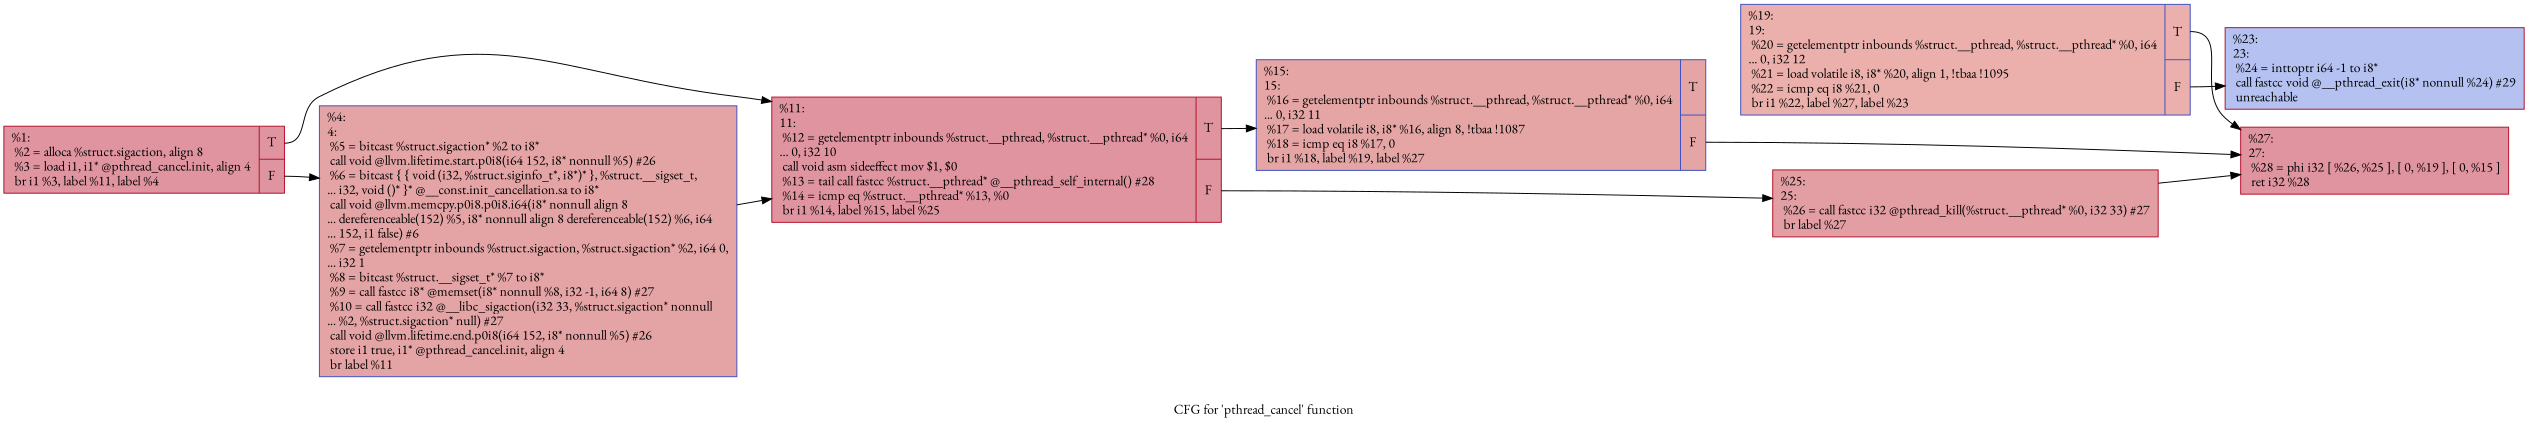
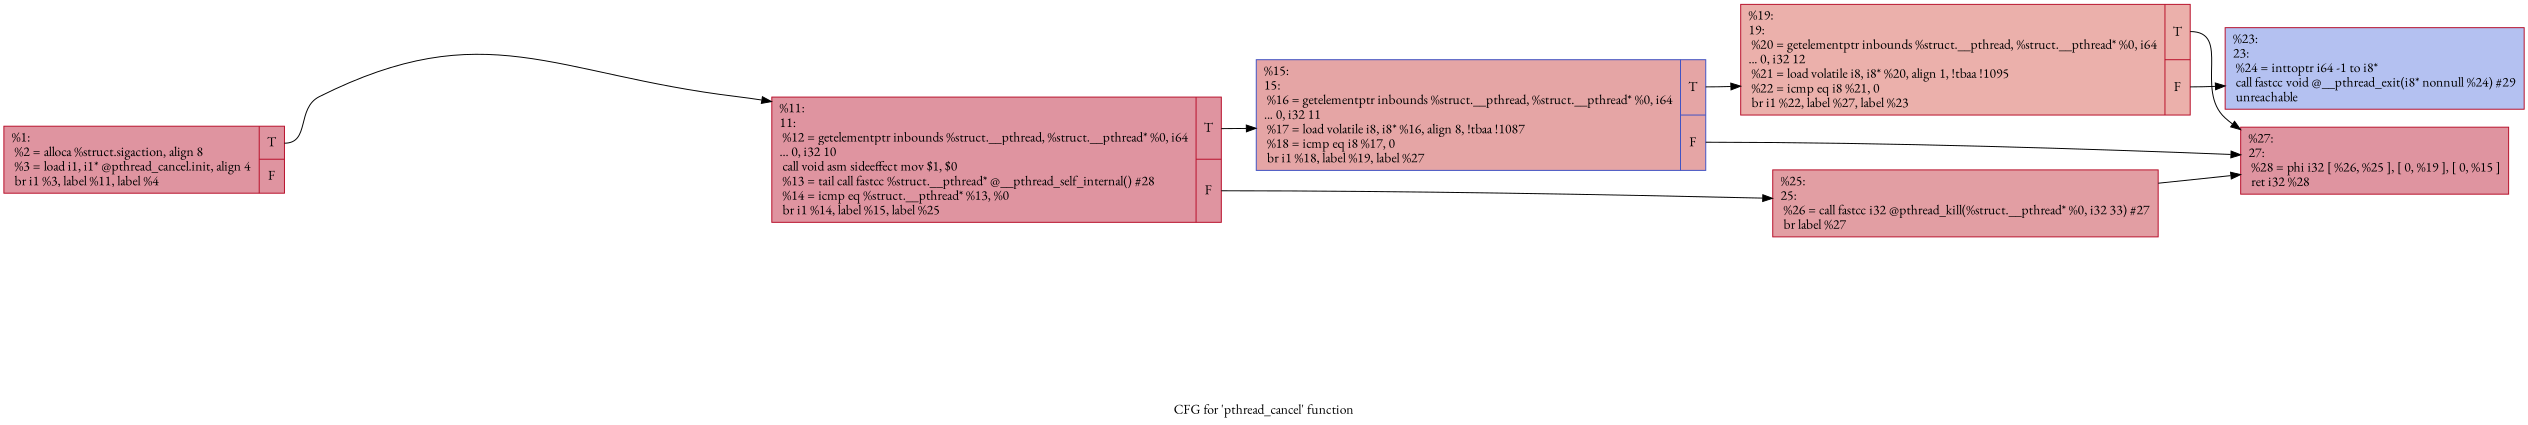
(1965, 60) -> (1965, 60)
none -> (1718, 87)
(528, 241) -> none
